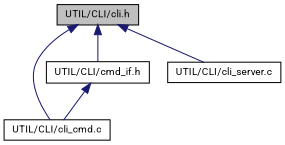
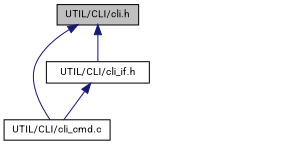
(98, 72) -> (98, 72)
(224, 72) -> none
